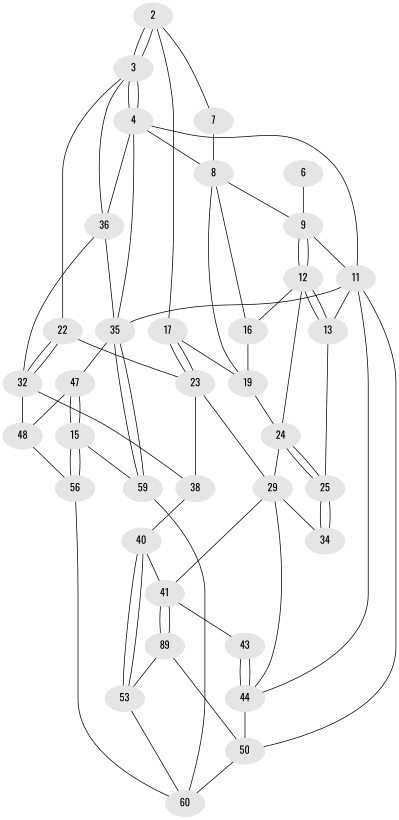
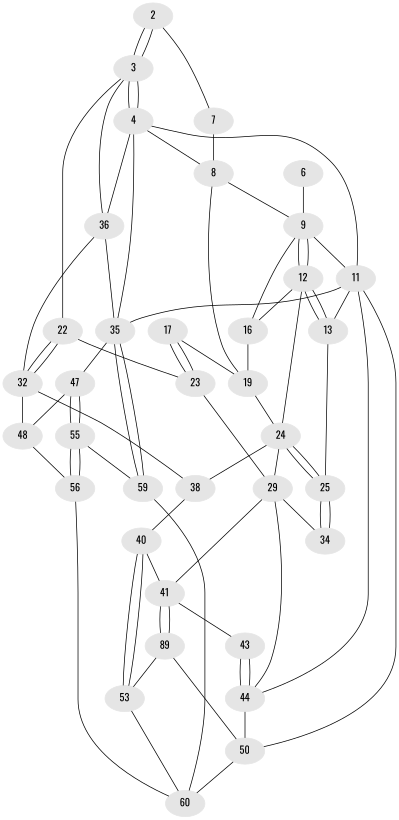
(174, 173) -> none
(231, 252) -> (271, 277)
(75, 436) -> (75, 436)
(195, 436) -> (238, 462)
